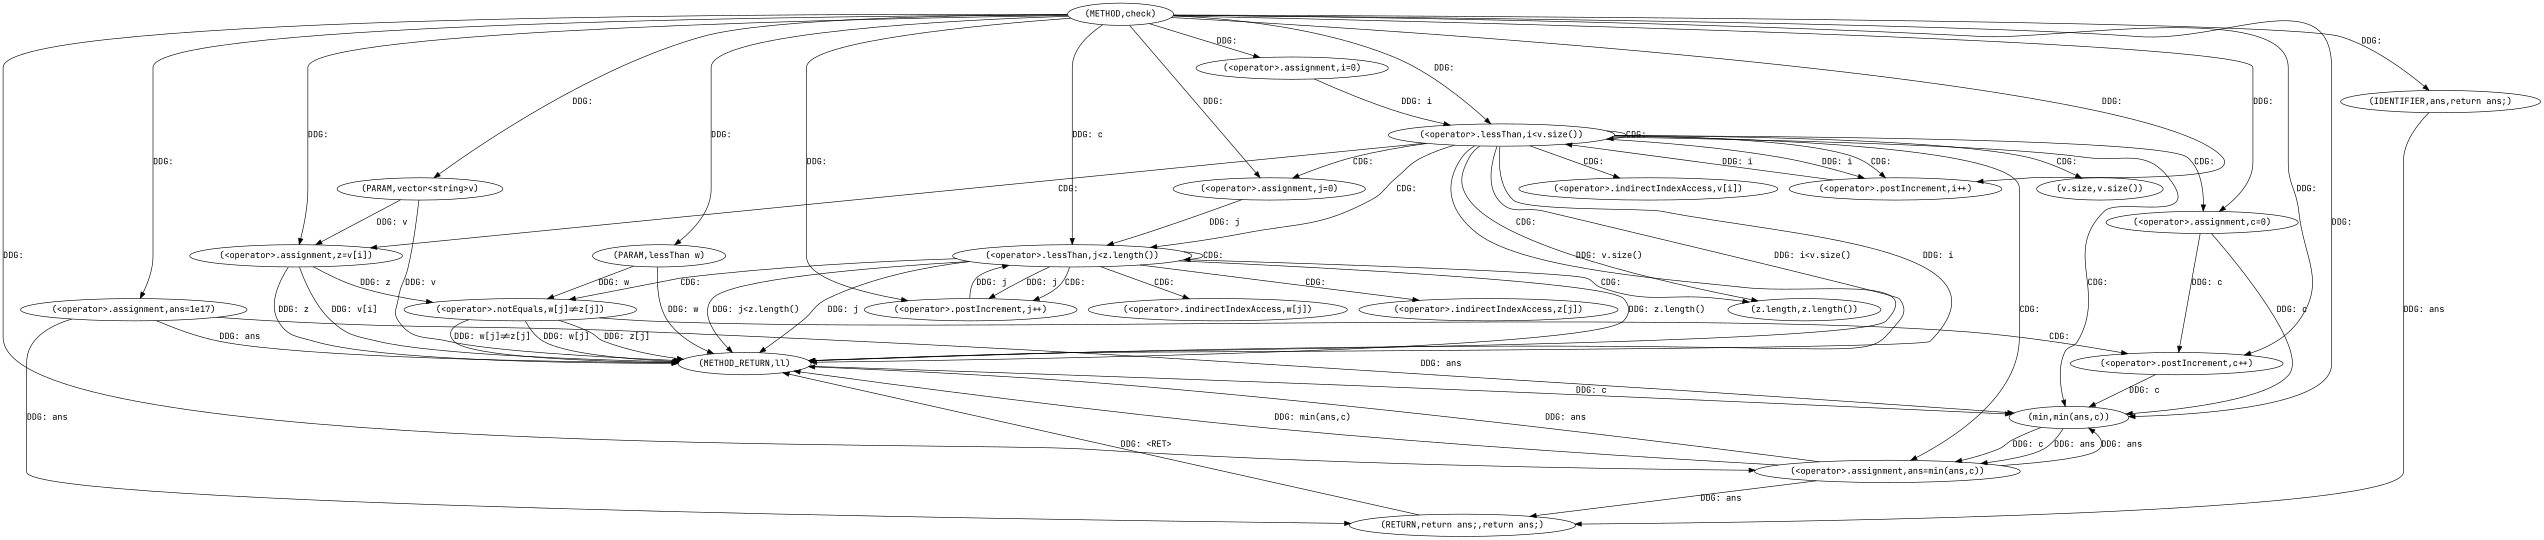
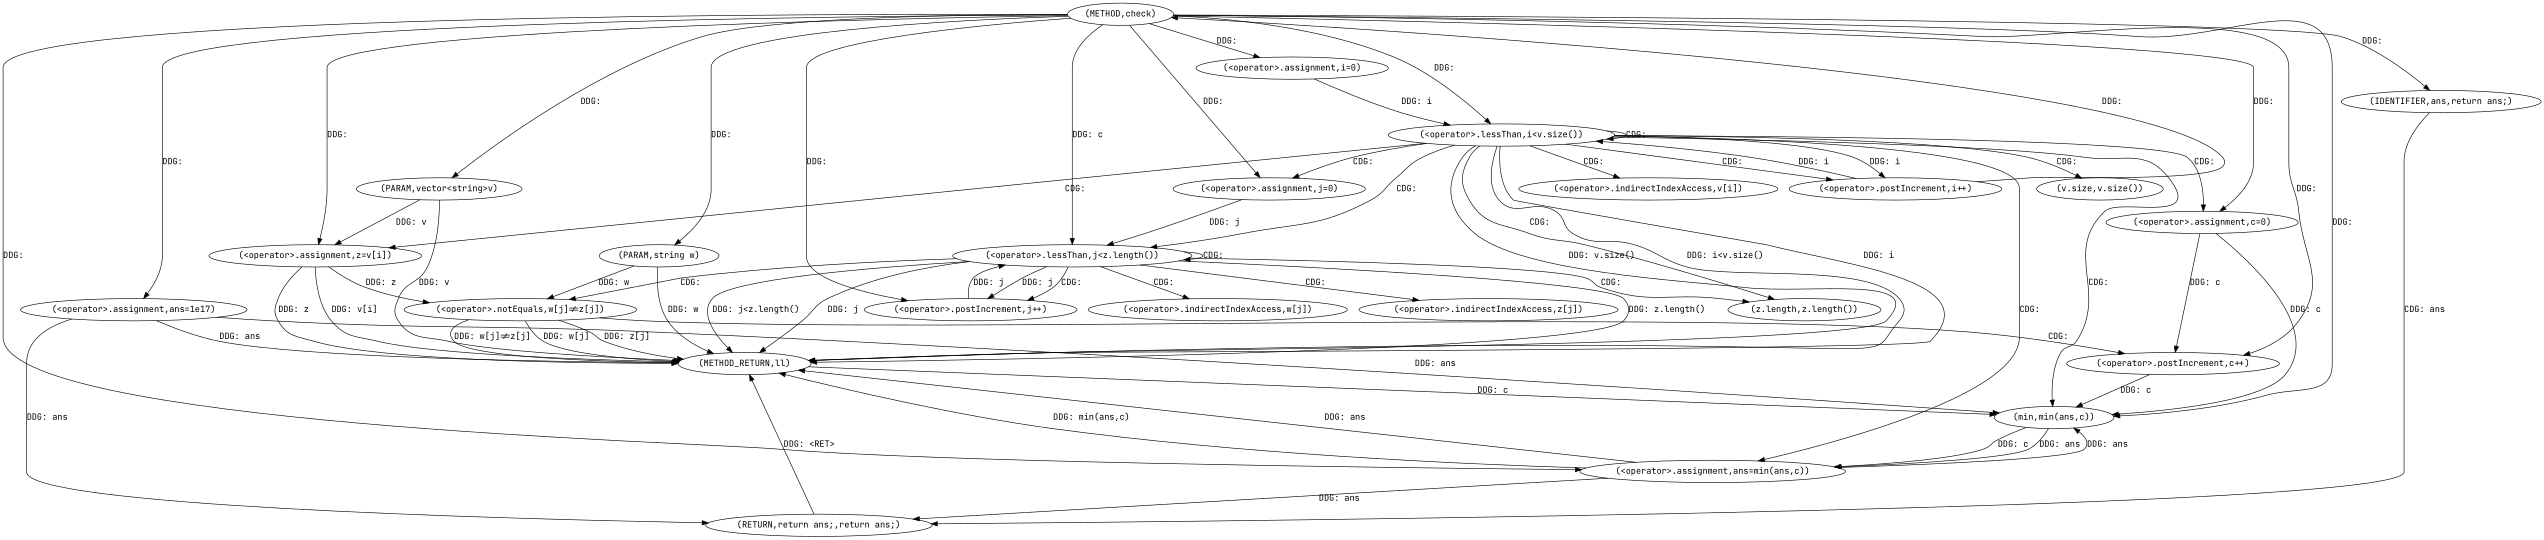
(1828, 71) -> (1834, 71)
(659, 256) -> (659, 256)
(2424, 310) -> (2425, 310)
